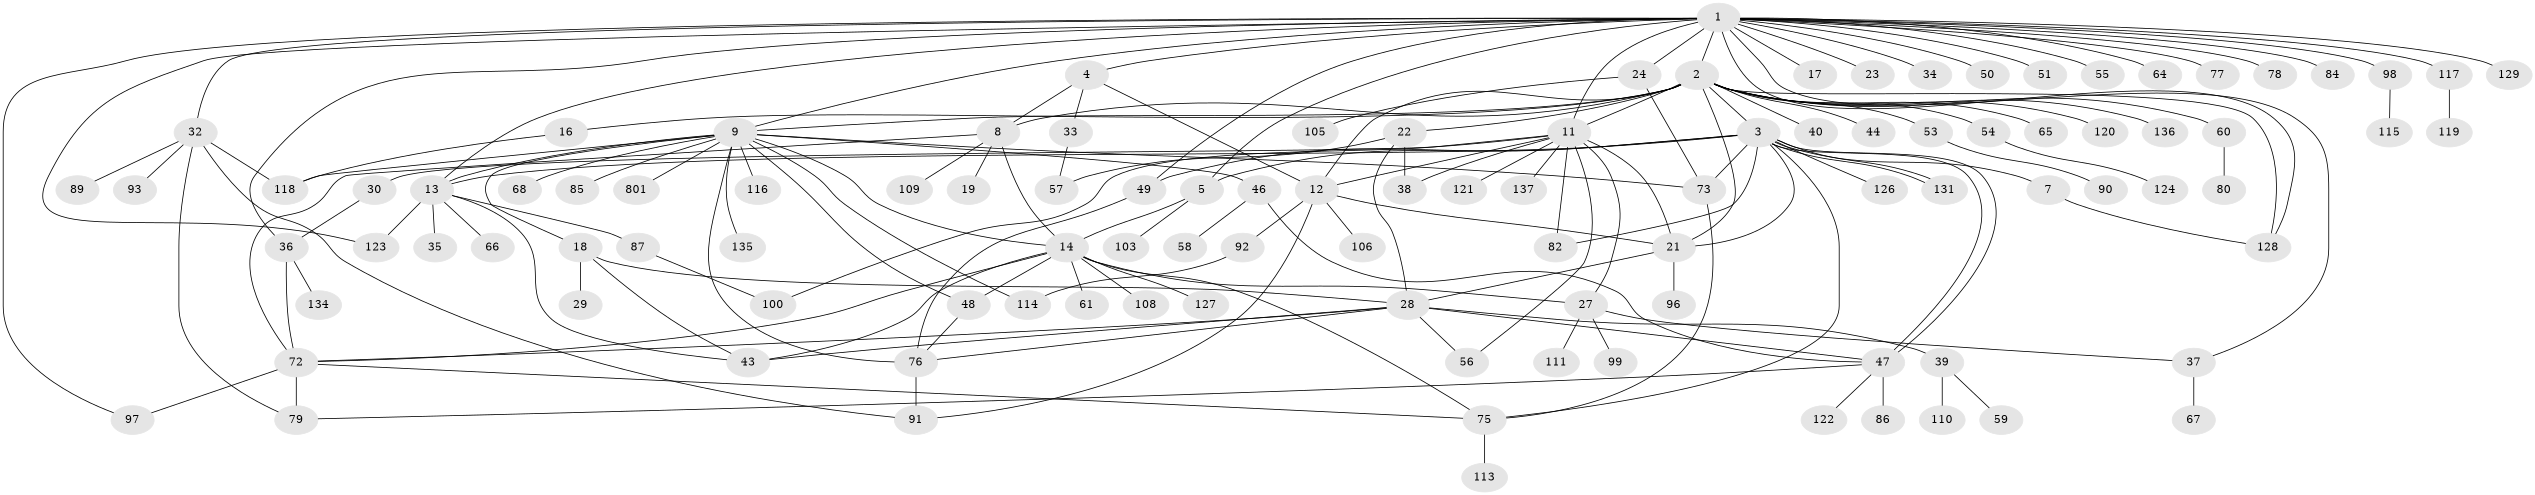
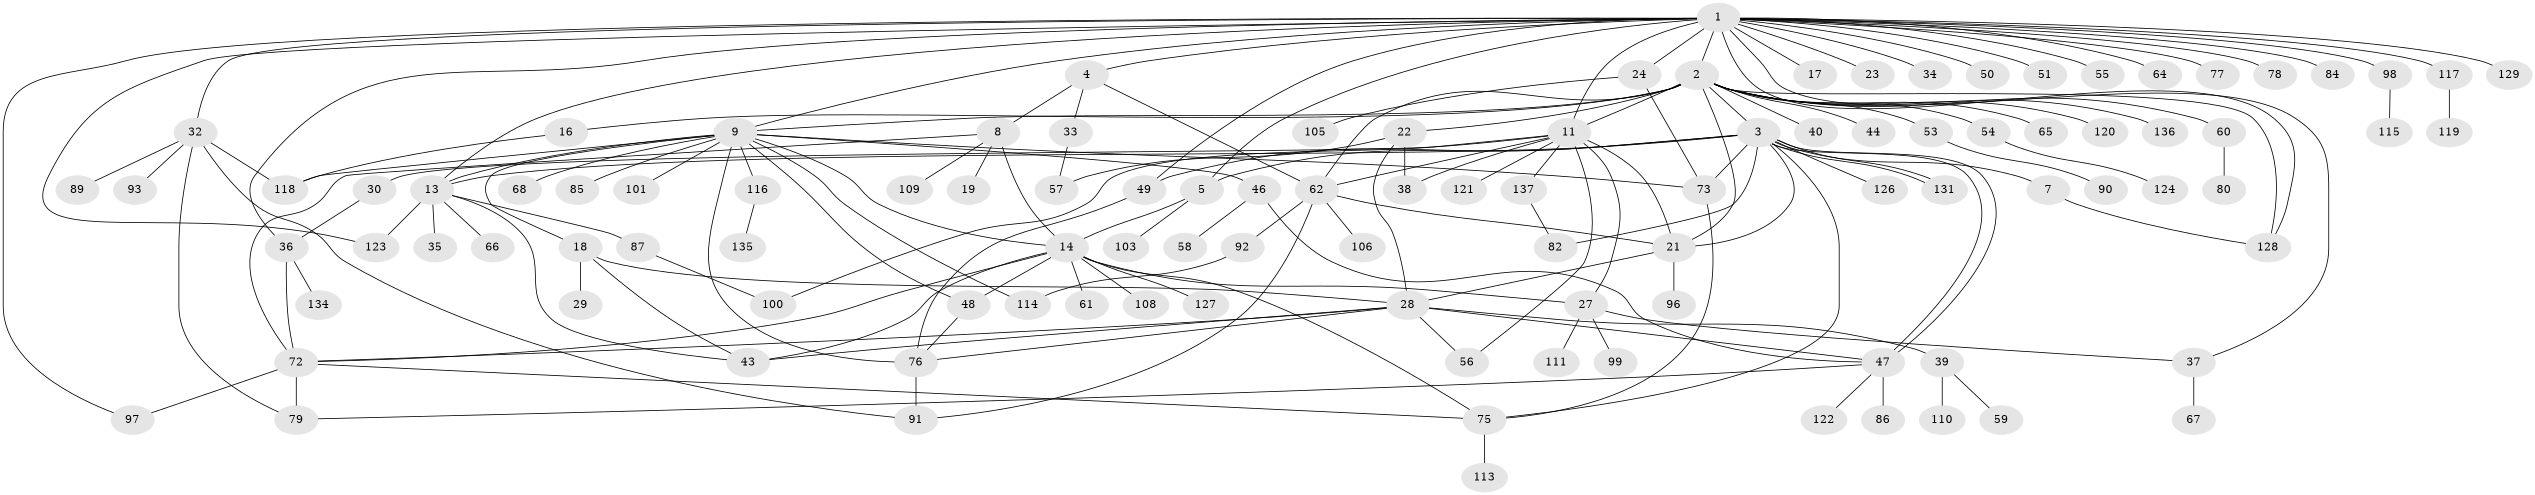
(1333, 109) -> none
(636, 190) -> (636, 190)
(1317, 190) -> (1317, 190)
(1562, 190) -> (1540, 219)
(726, 191) -> (750, 219)
